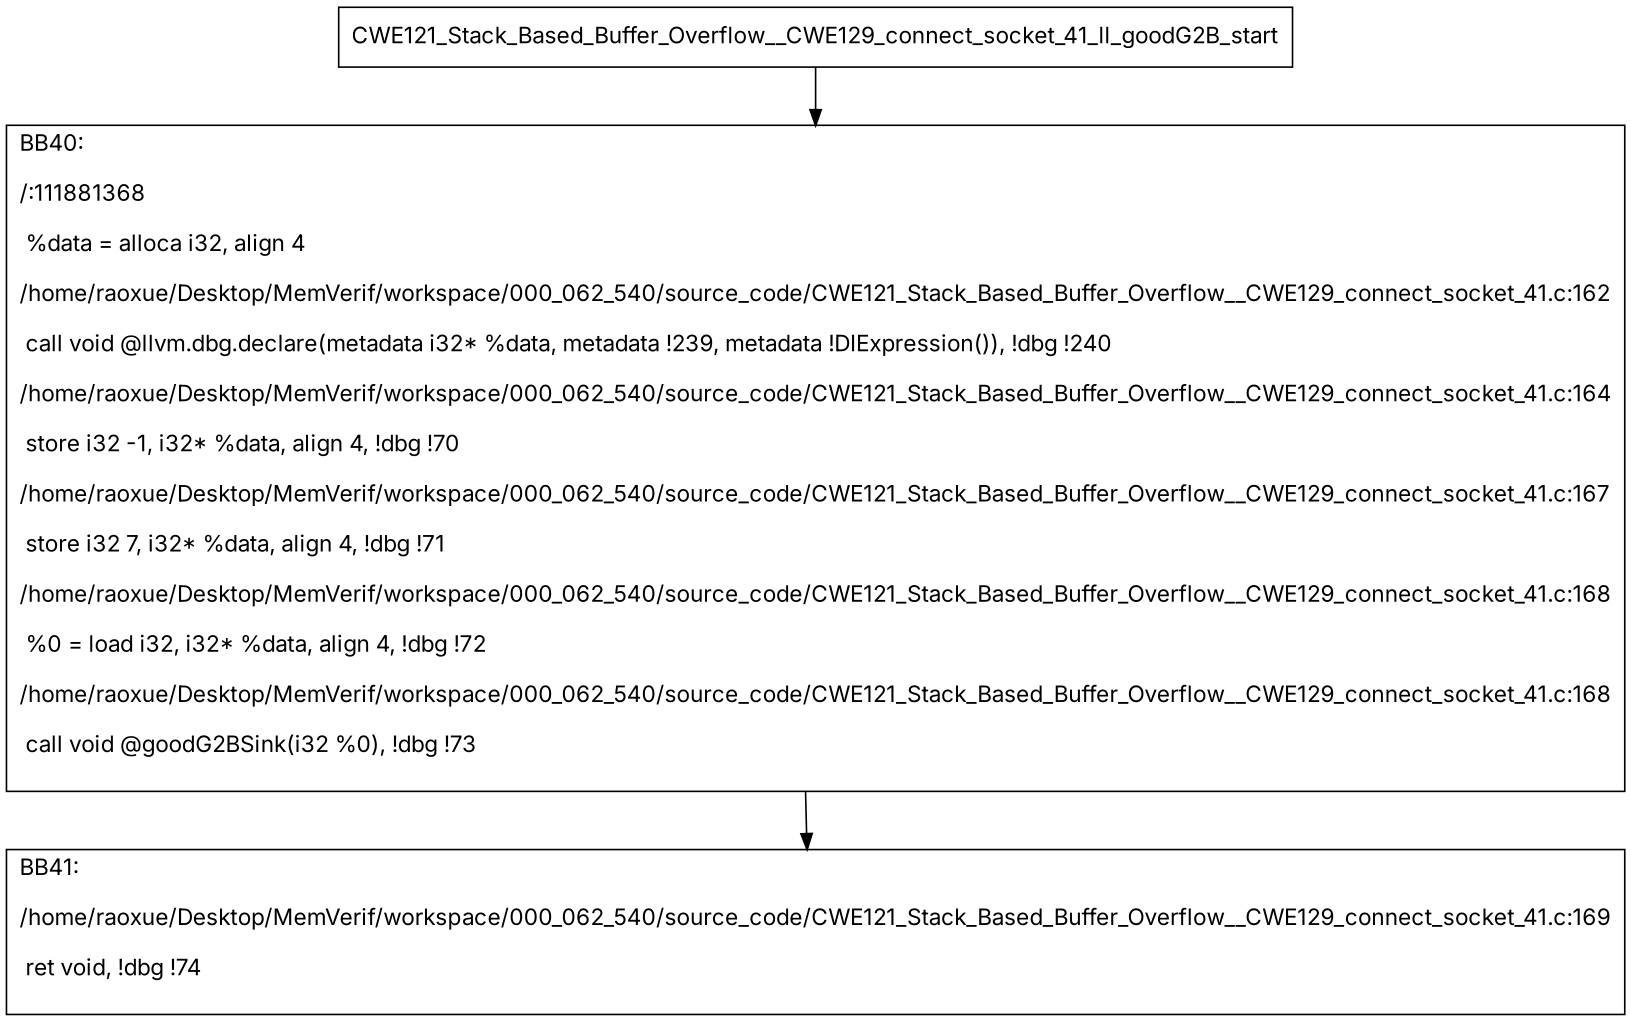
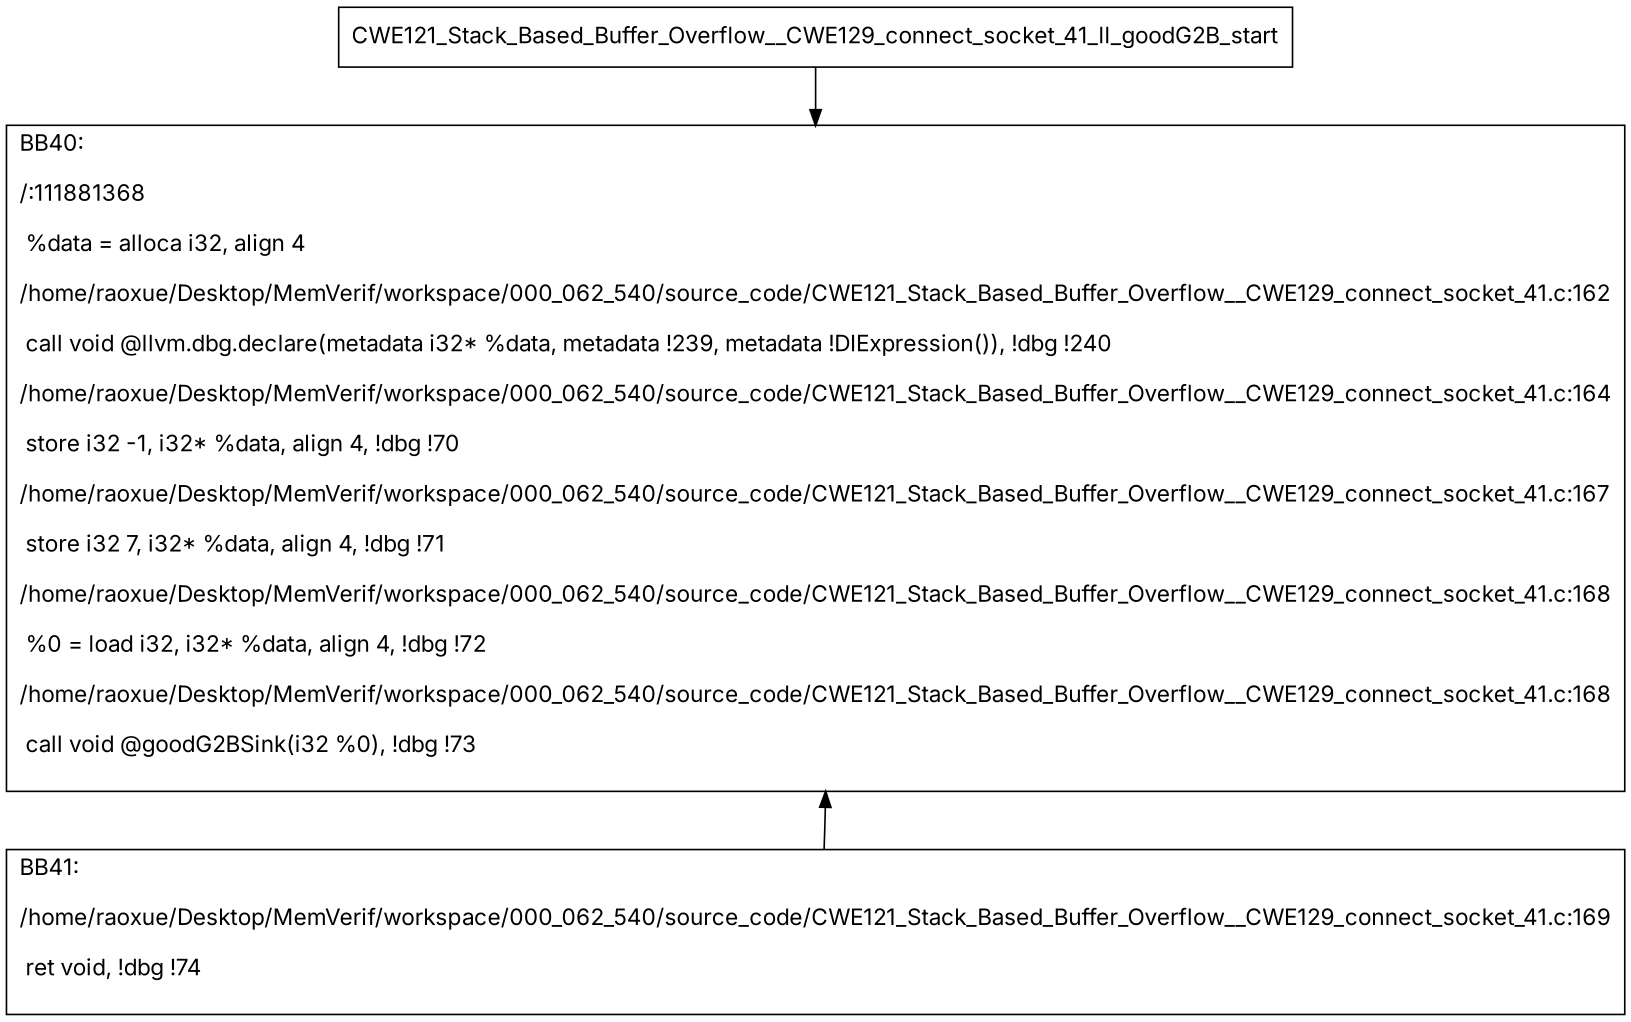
(806, 812) -> (825, 829)
